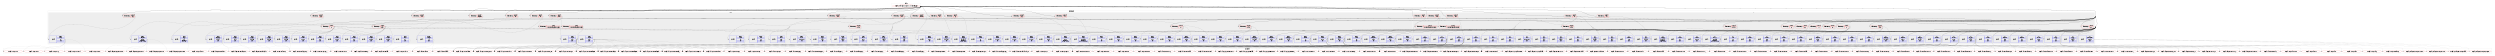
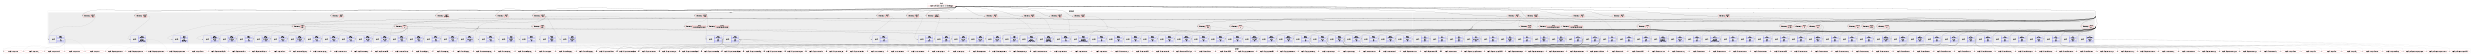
(2437, 51) -> none
